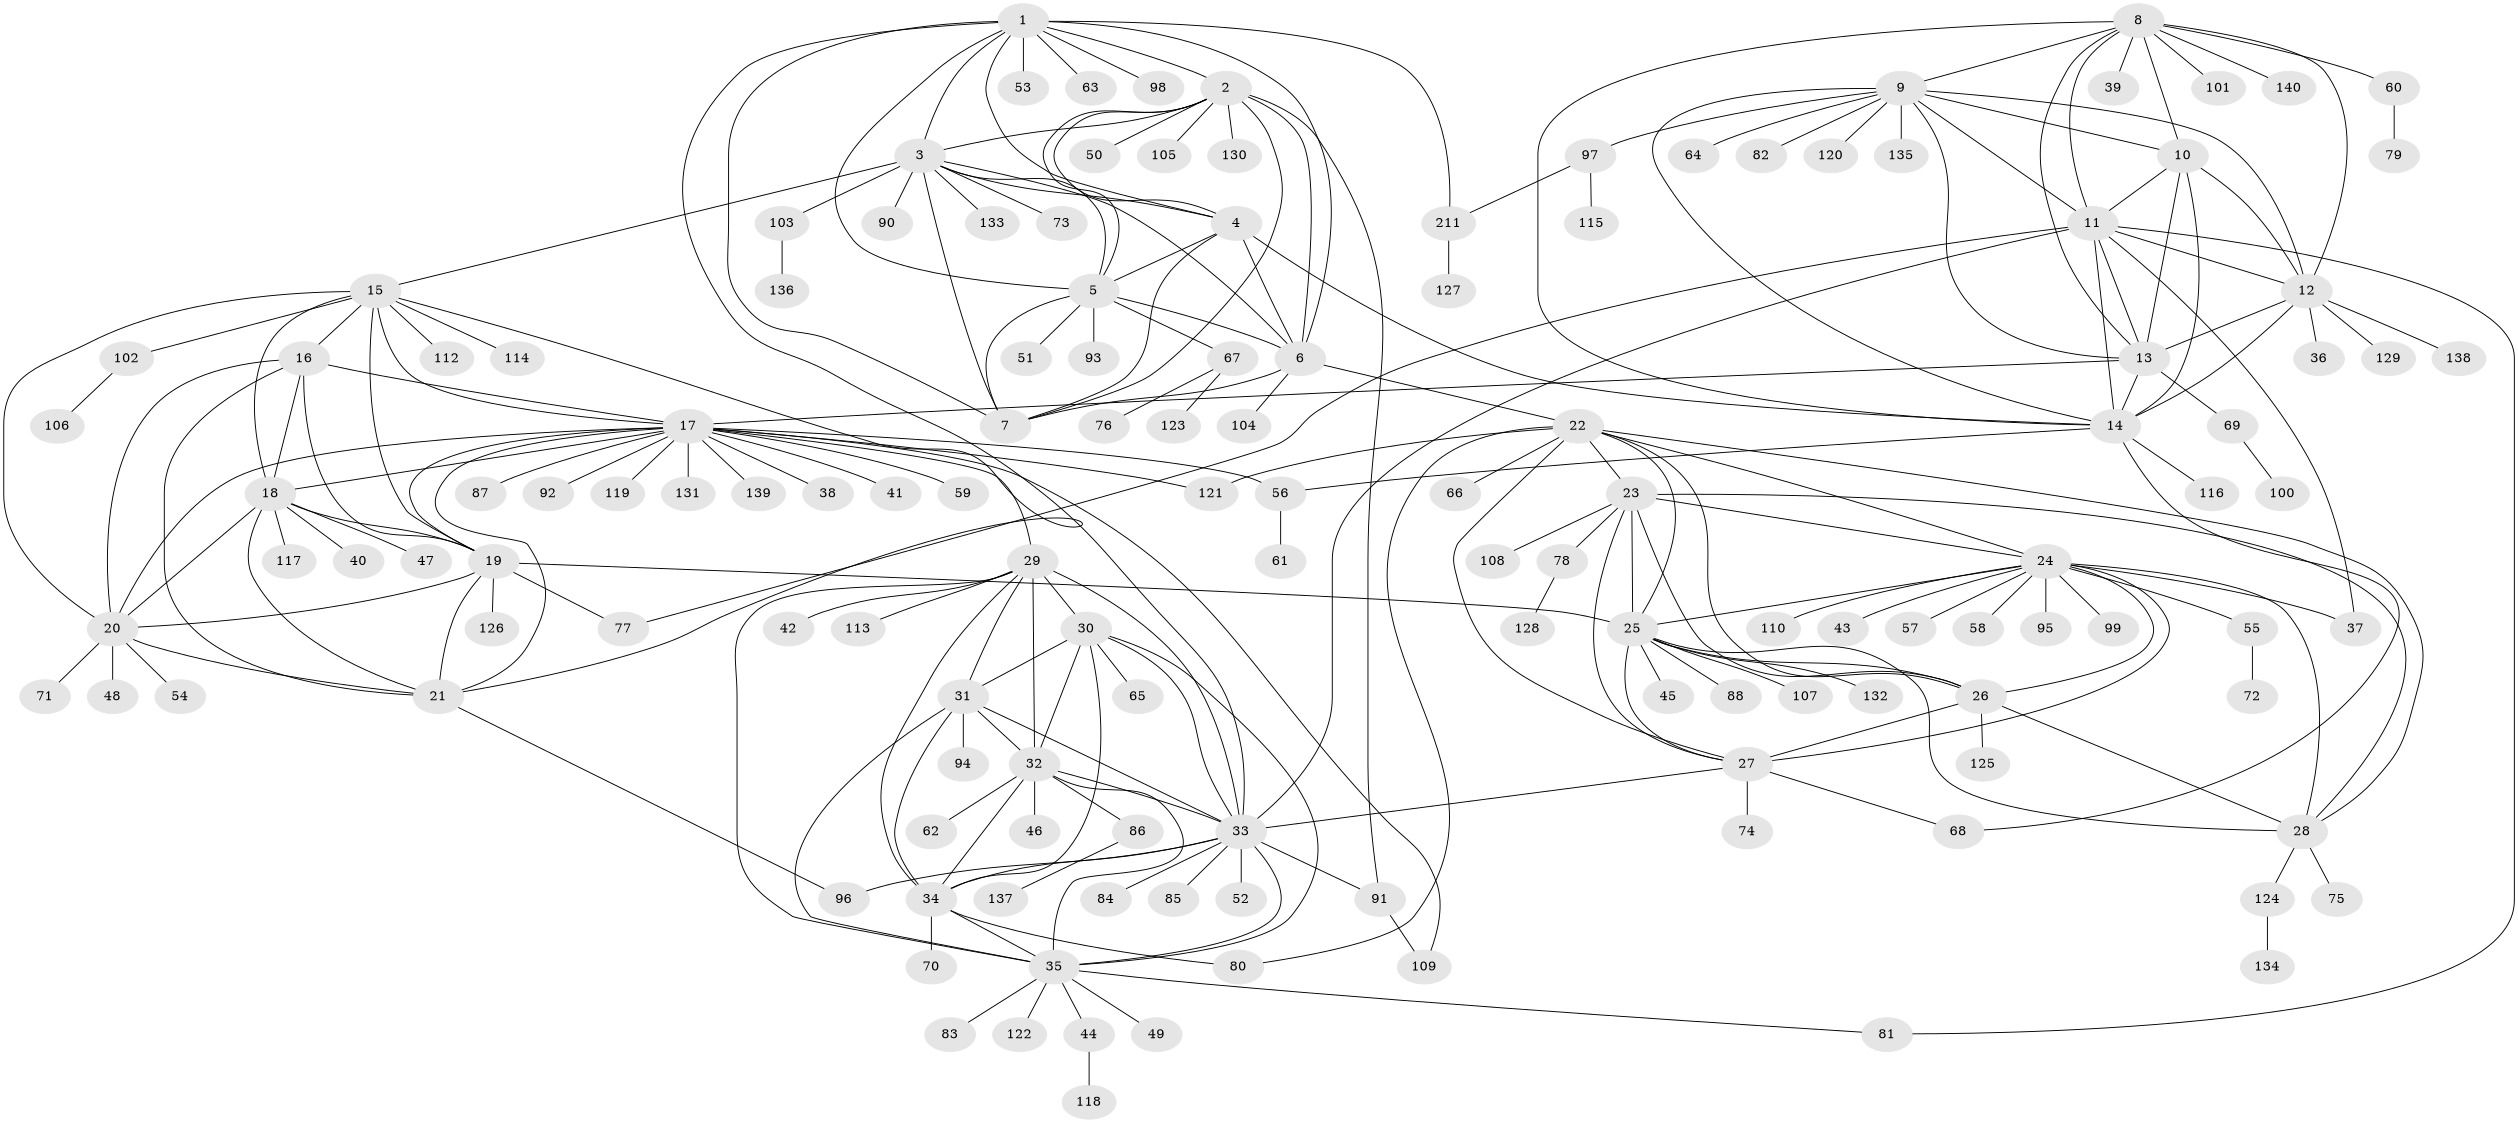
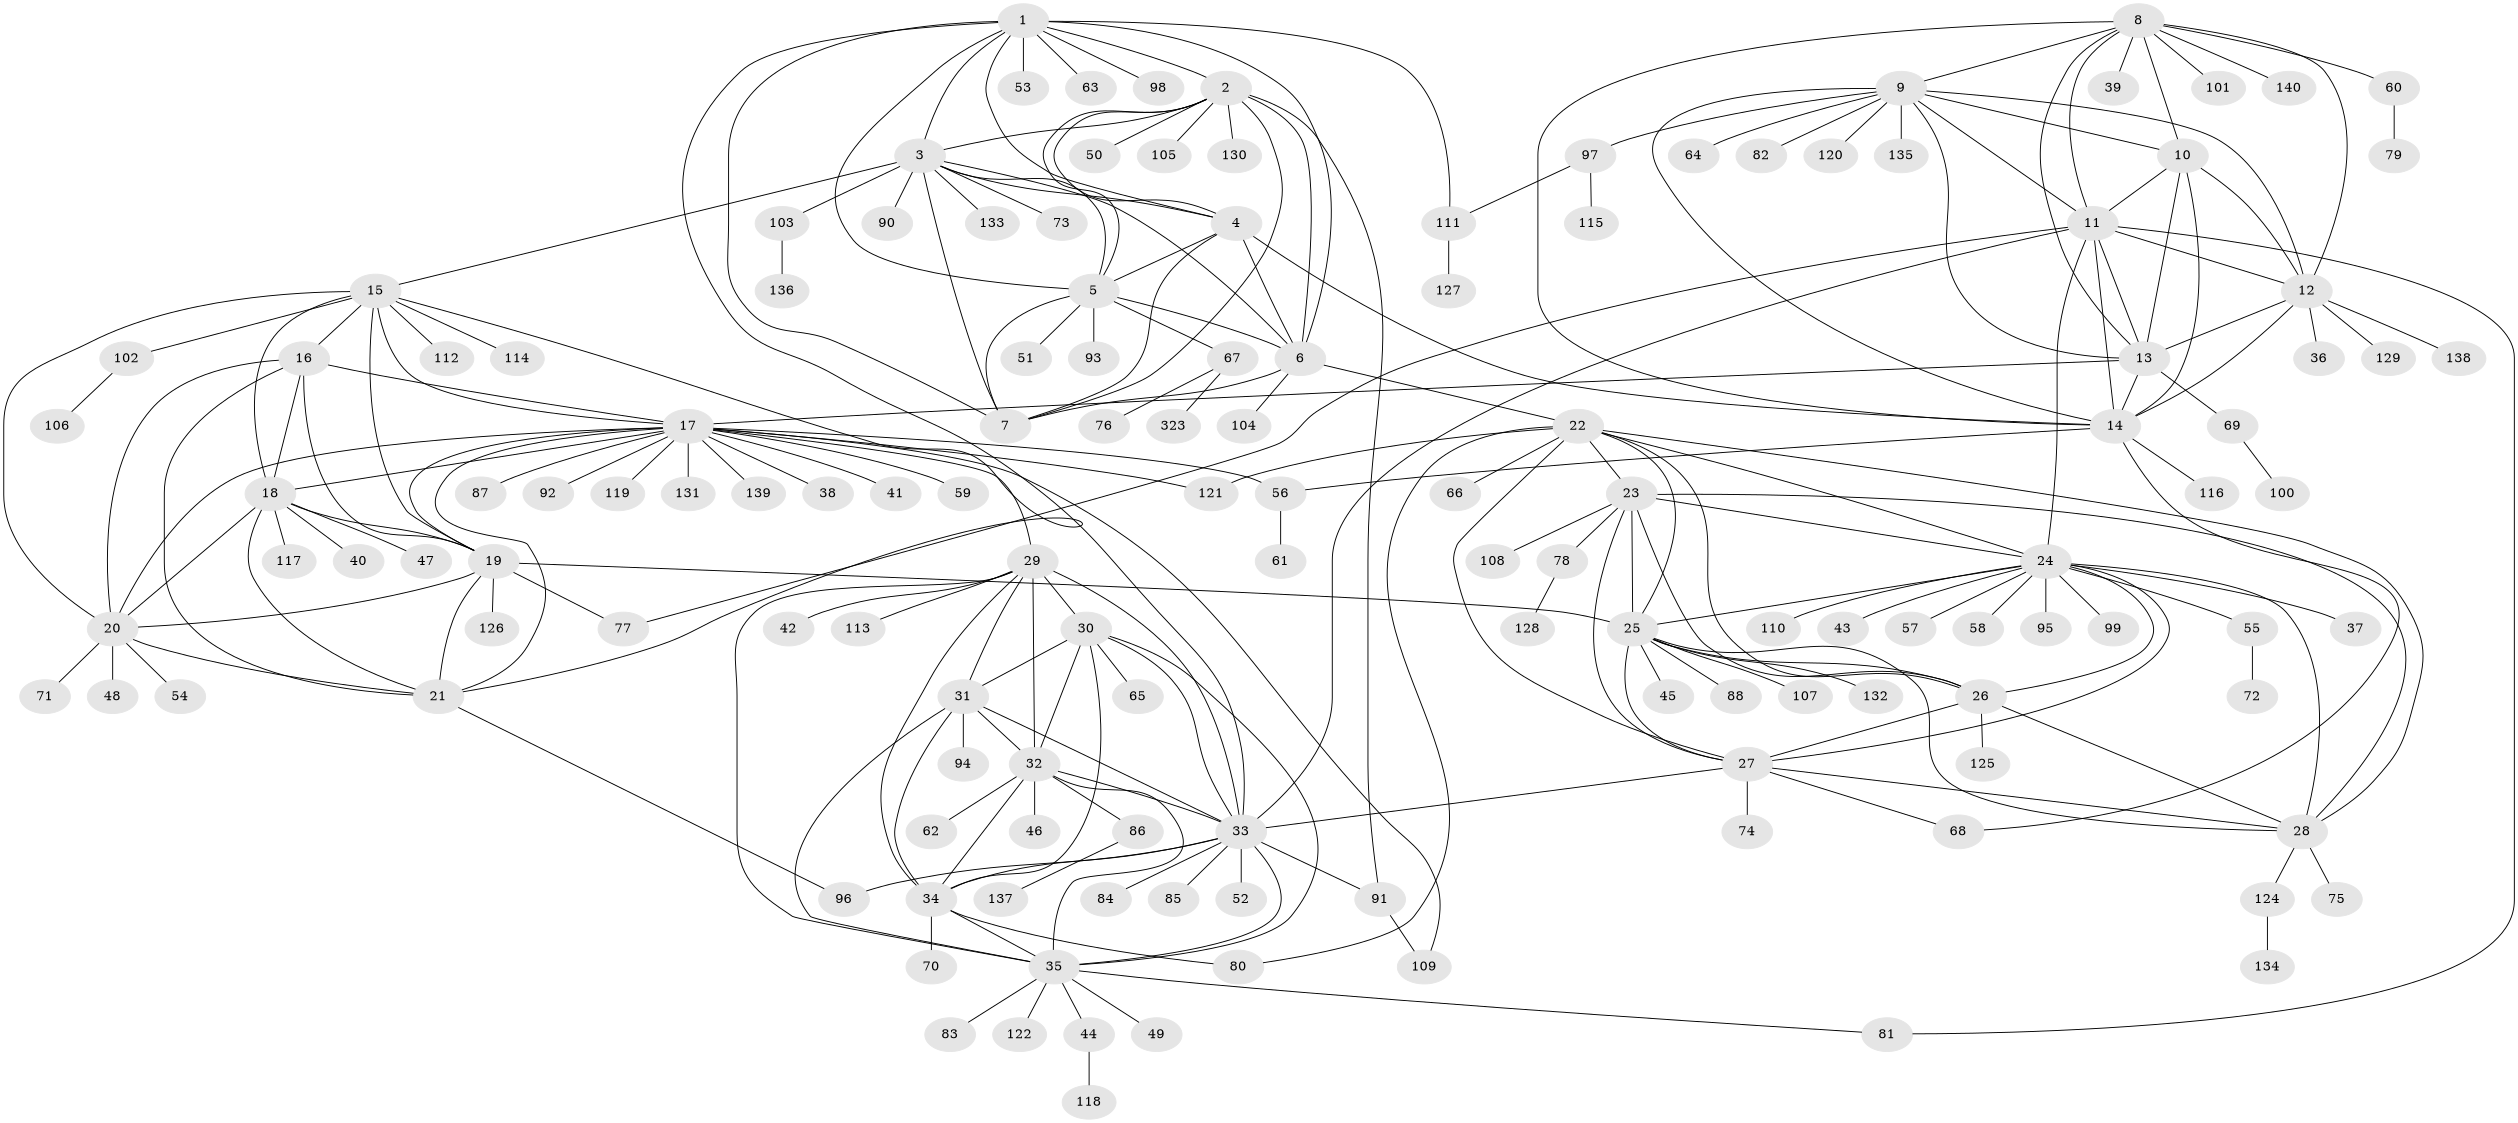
(1449, 223) -> (1449, 223)
(2271, 400) -> (2057, 390)
(1174, 426) -> (1174, 426)
none -> (2025, 798)
